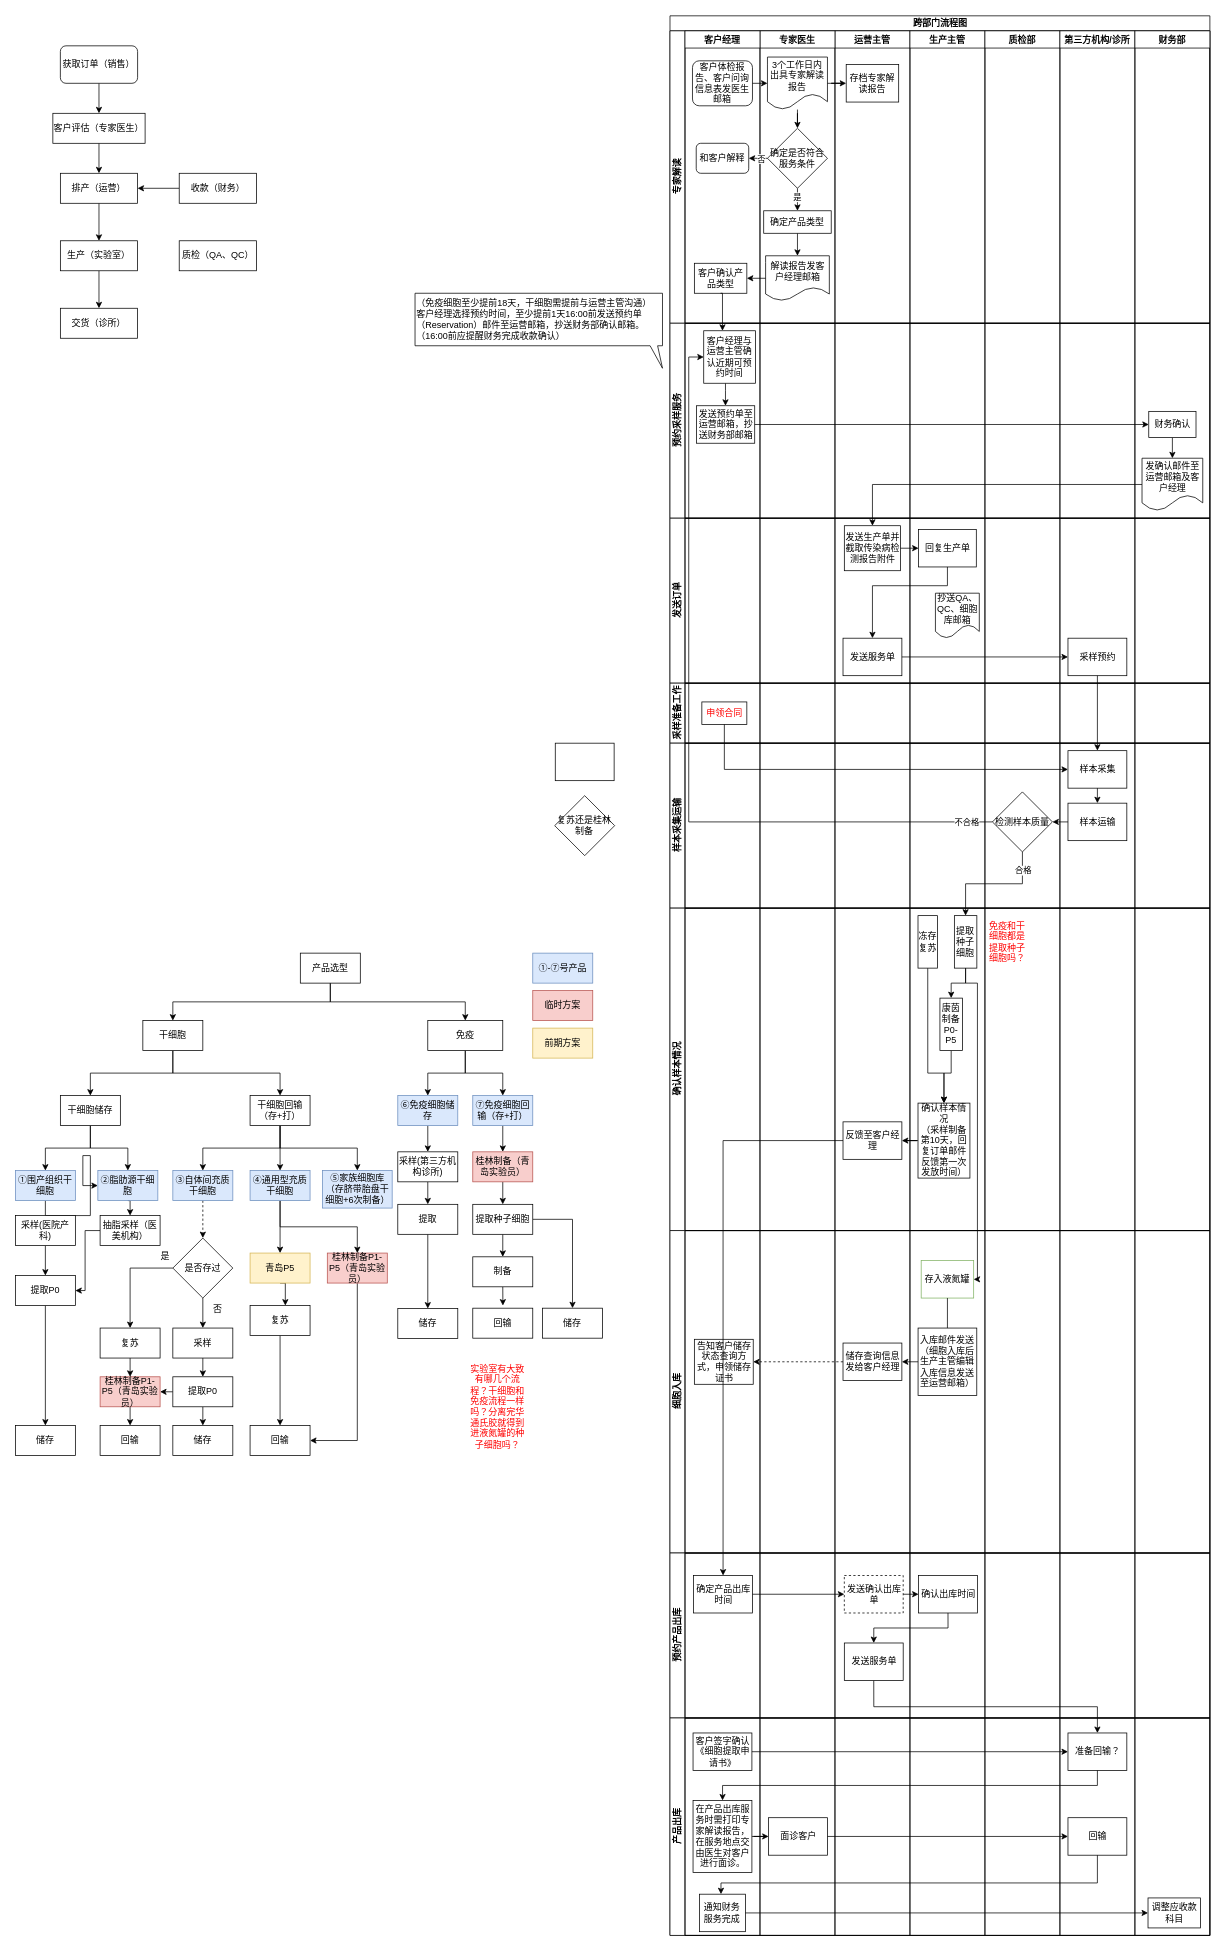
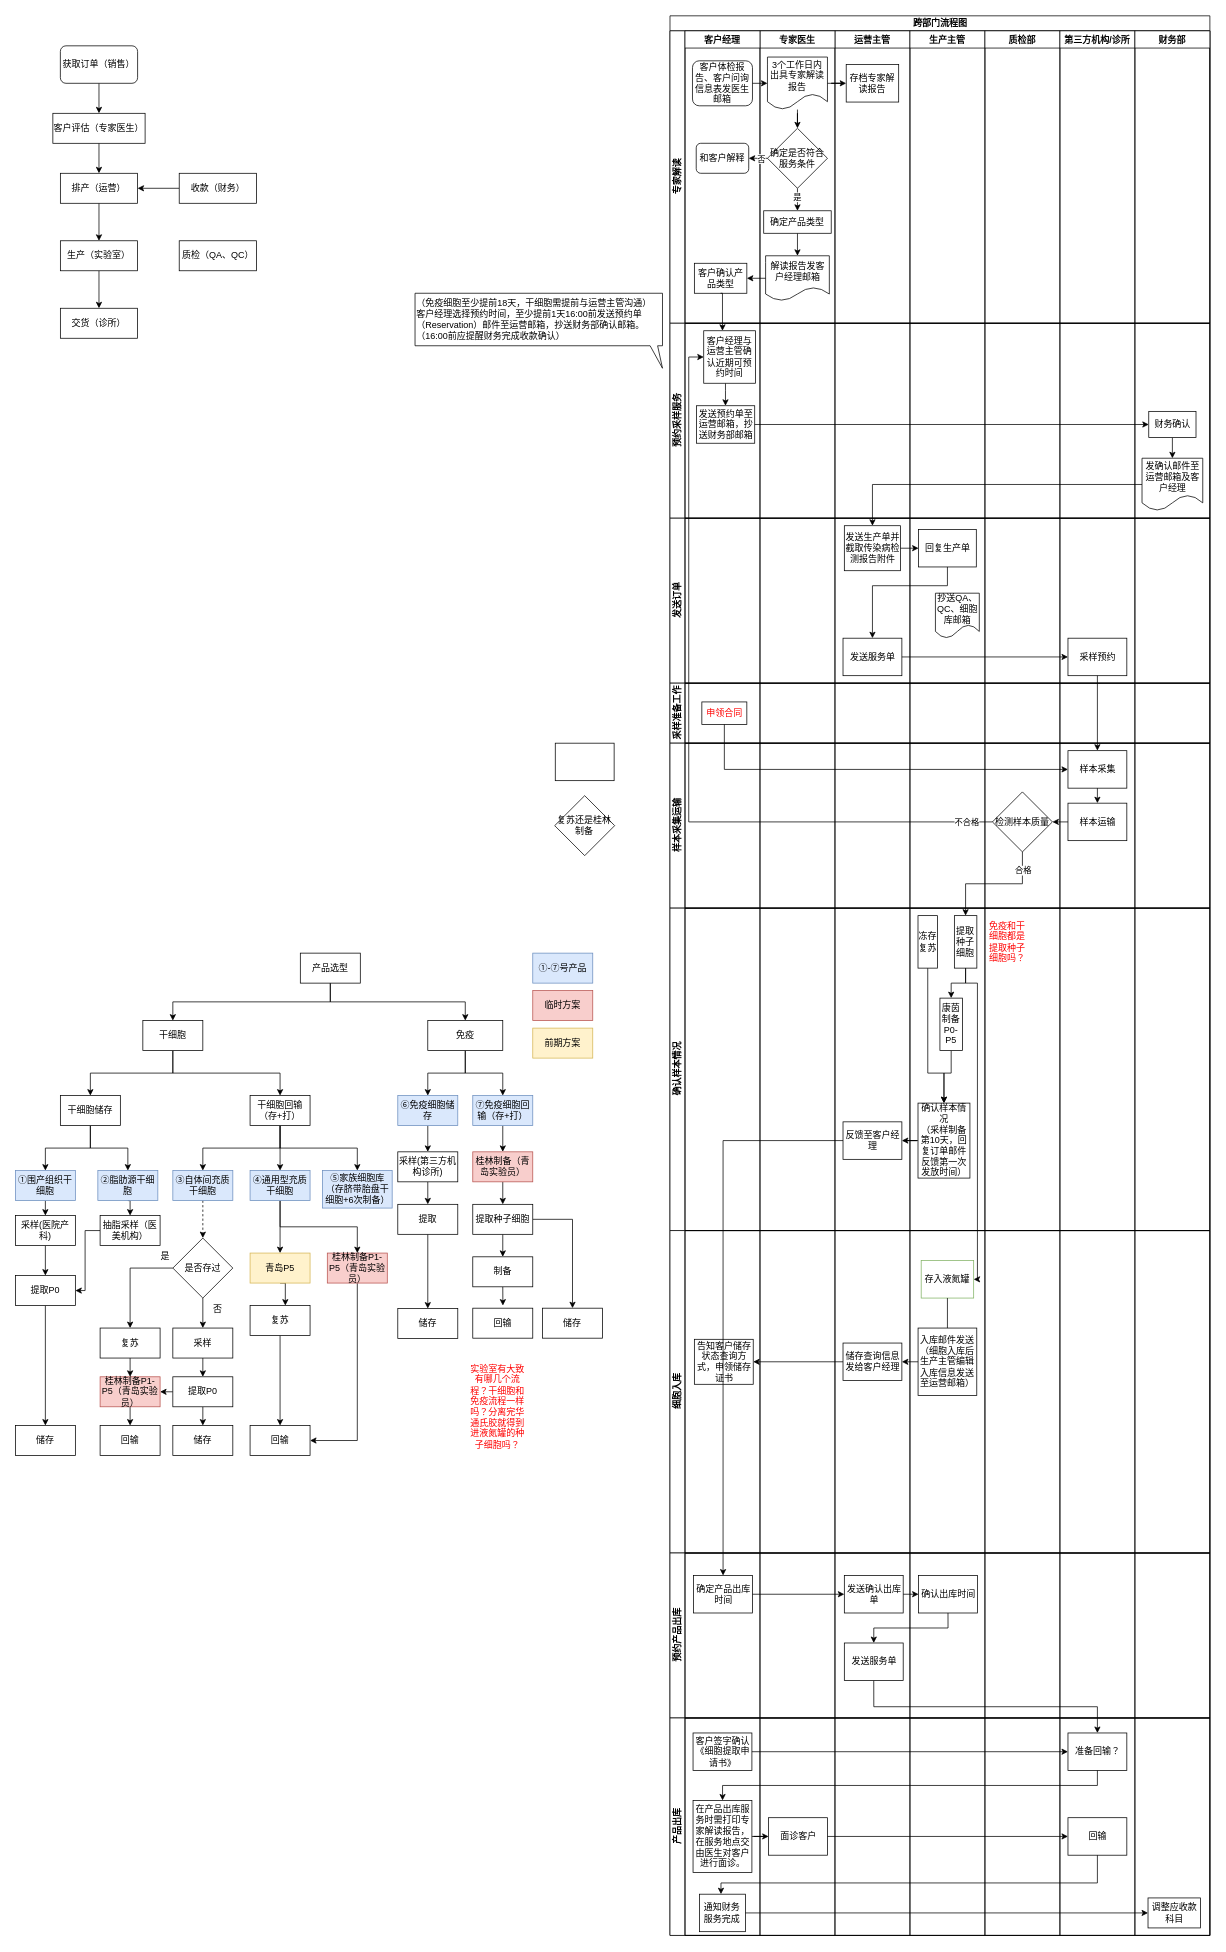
(90, 1189) -> (45, 1209)
(800, 1362) -> (800, 1362)
(874, 1594) -> (874, 1594)
